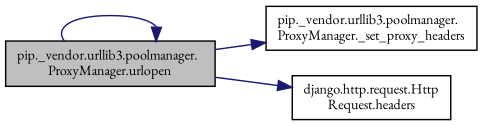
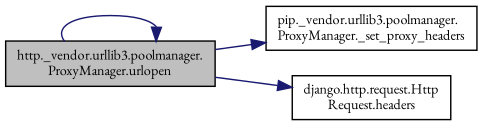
(110, 64) -> (110, 64)
